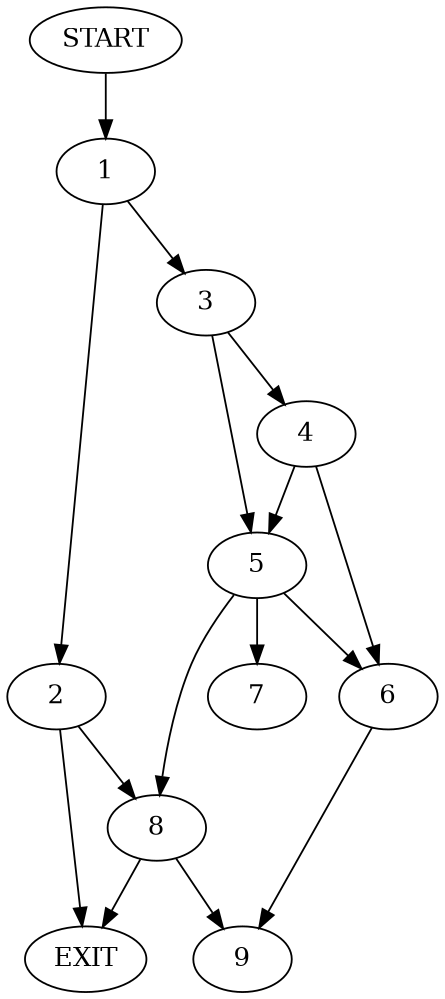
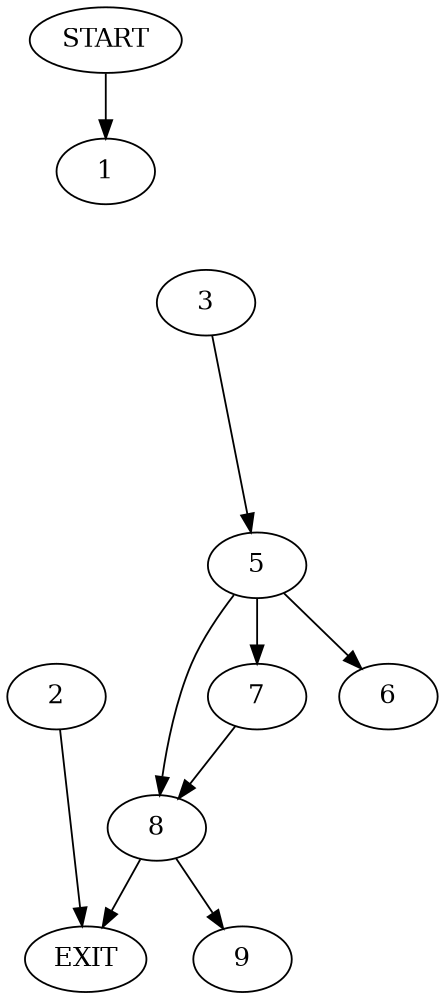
(150, 230) -> none
(82, 425) -> none
(306, 434) -> none
(101, 755) -> (213, 755)
(320, 820) -> none
